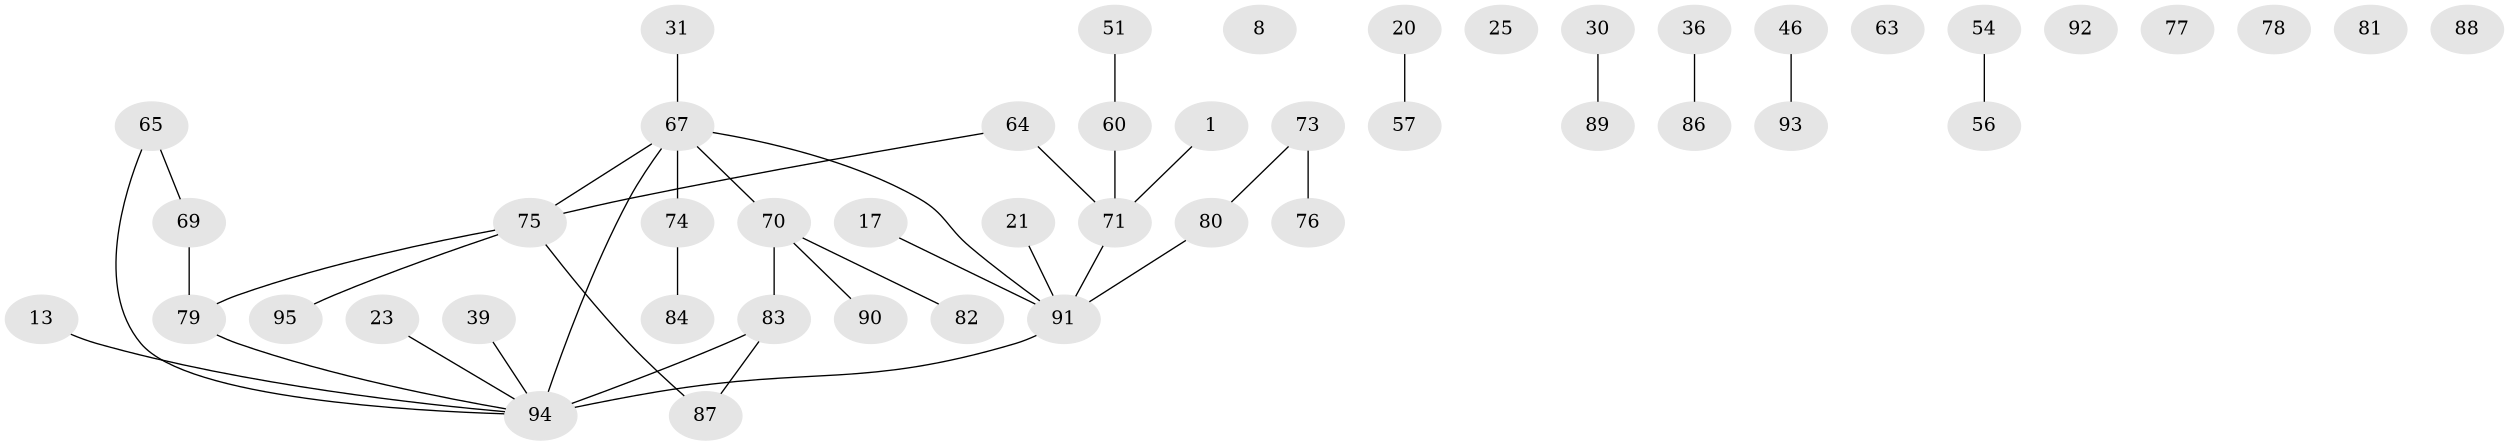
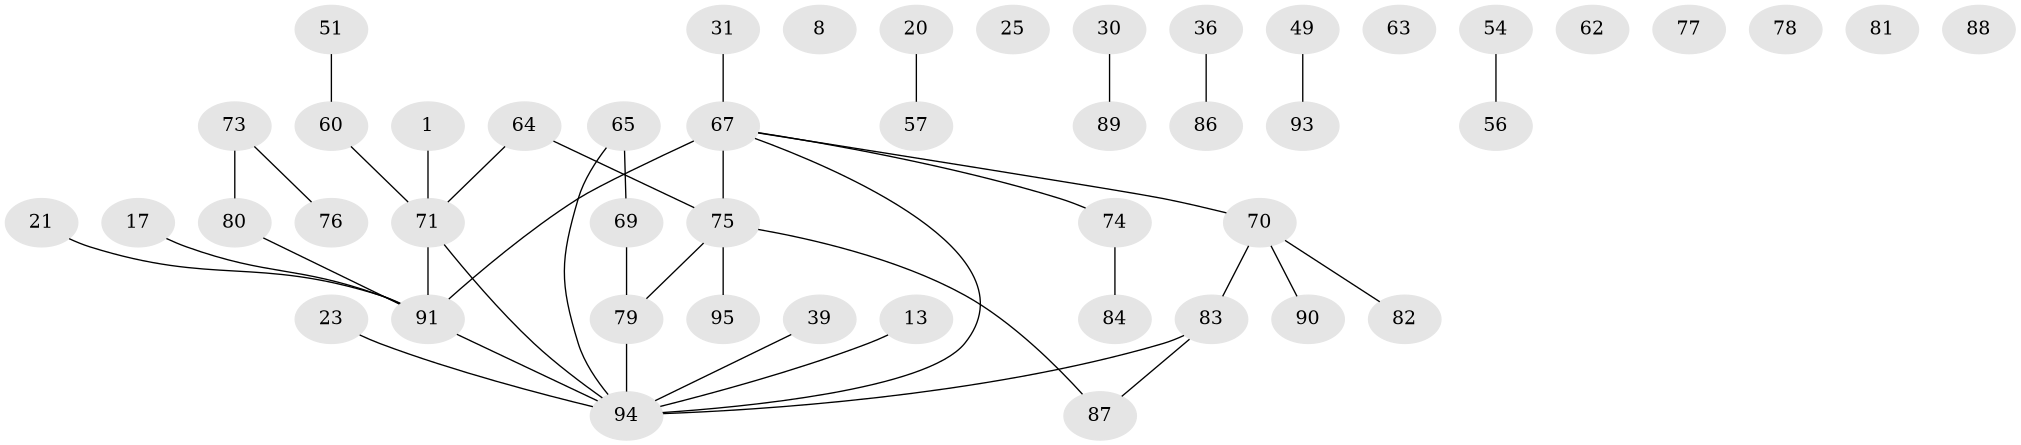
(1791, 30) -> (1303, 30)
(2081, 30) -> (1593, 30)
none -> (517, 327)
